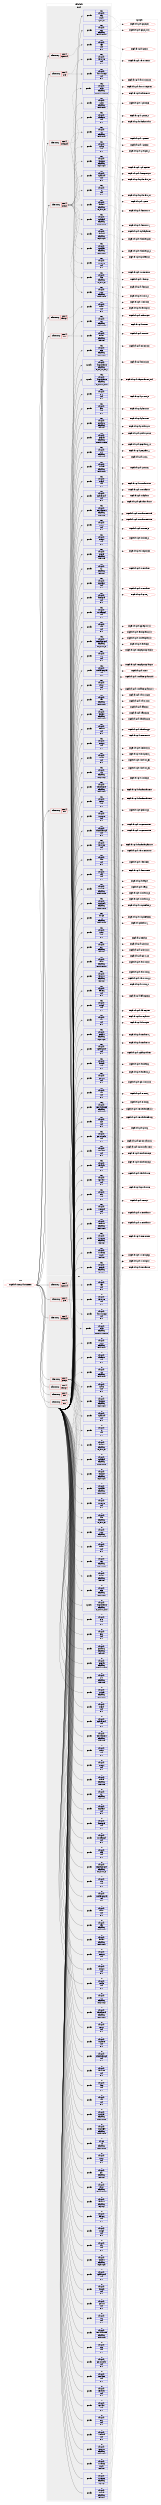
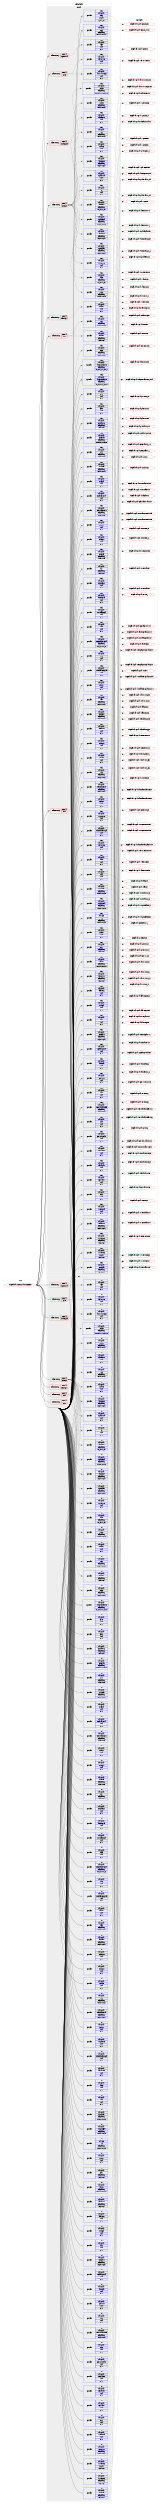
(139, 1035) -> (139, 1035)
